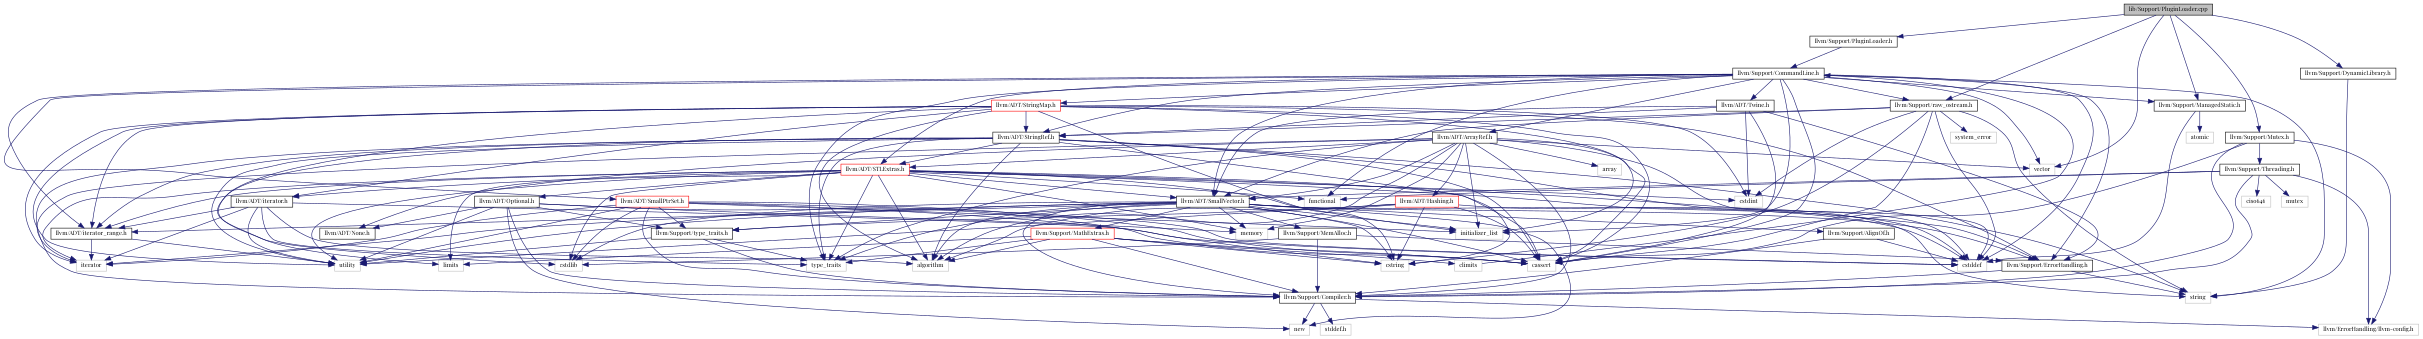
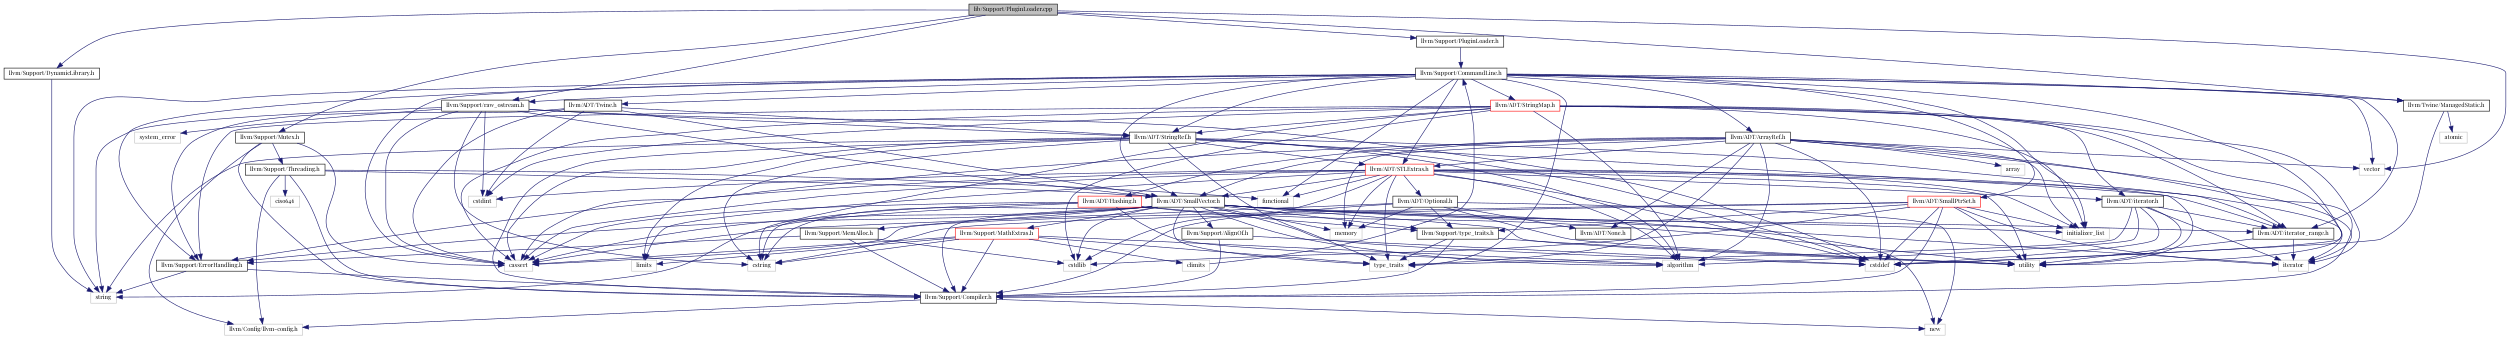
(2200, 106) -> (2446, 106)
(2295, 202) -> none
(1336, 330) -> none
(2369, 330) -> (264, 330)
